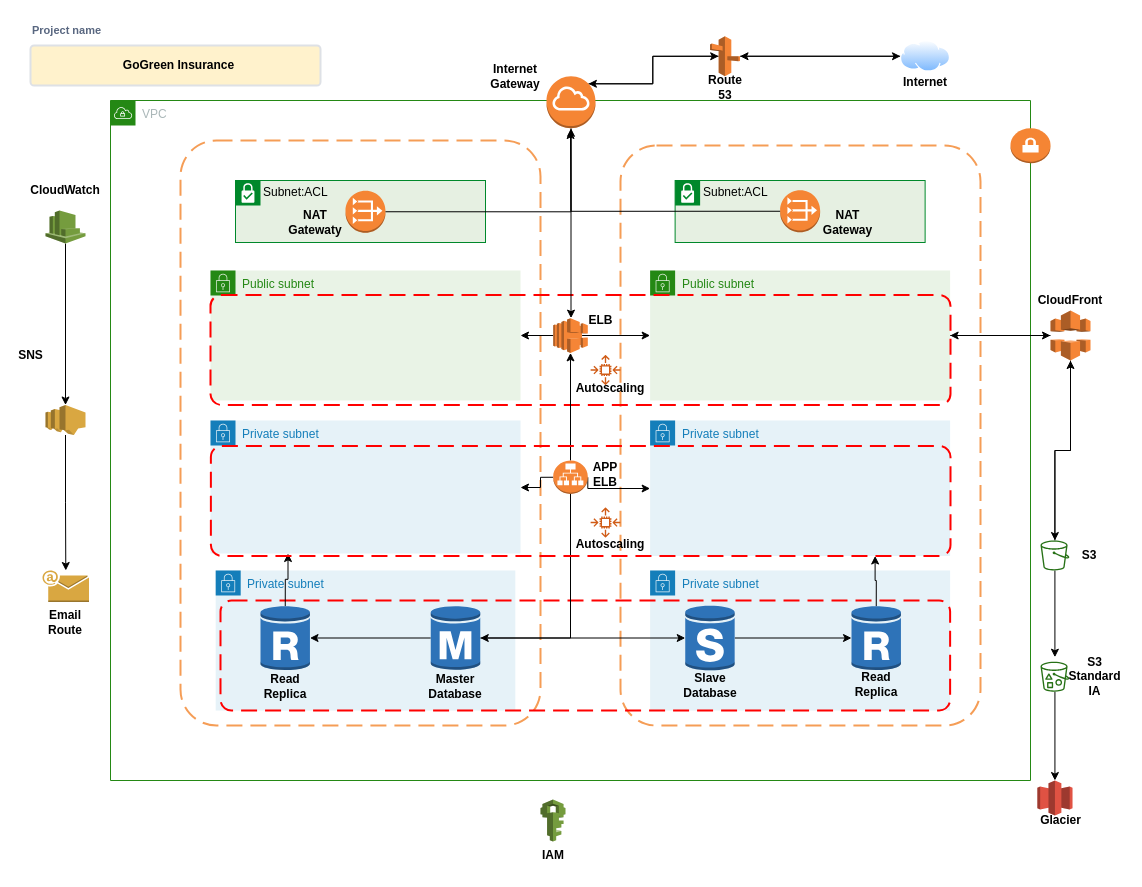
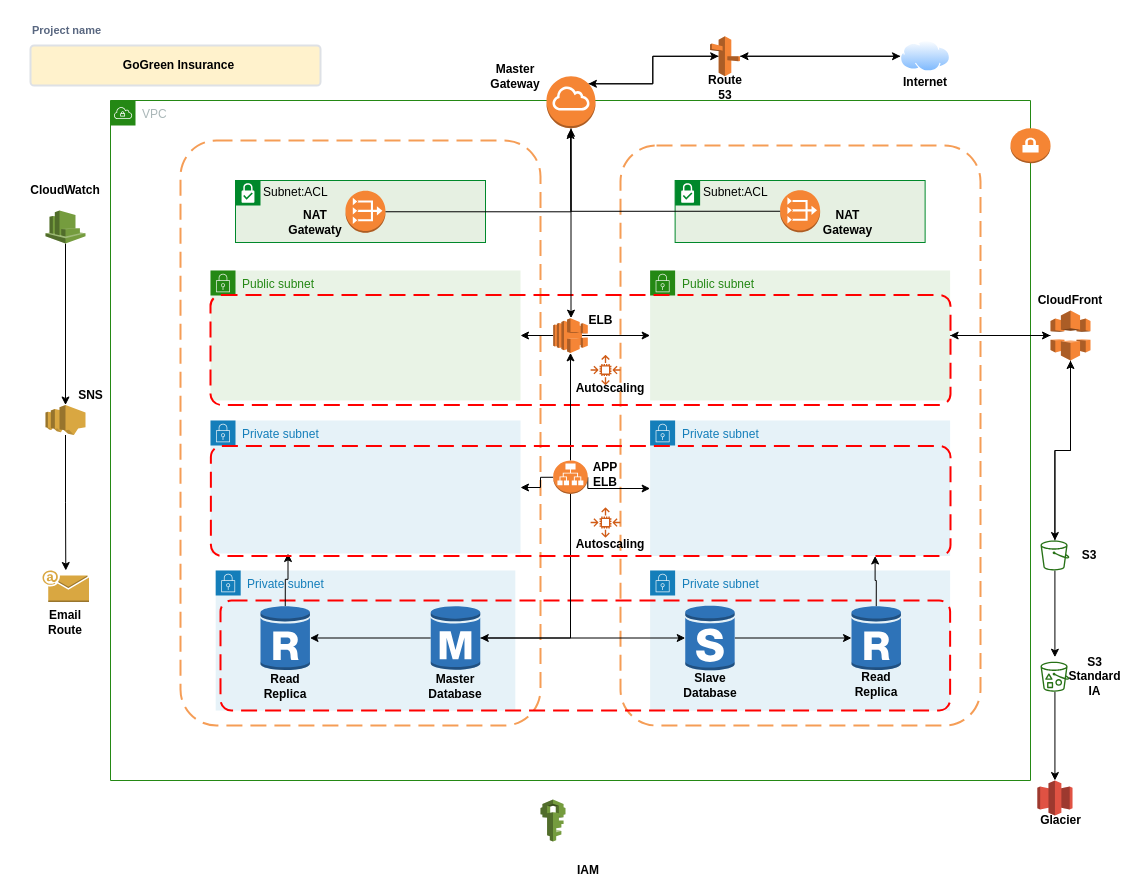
(516, 77) -> (516, 77)
(31, 355) -> (91, 395)
(553, 856) -> (588, 871)
